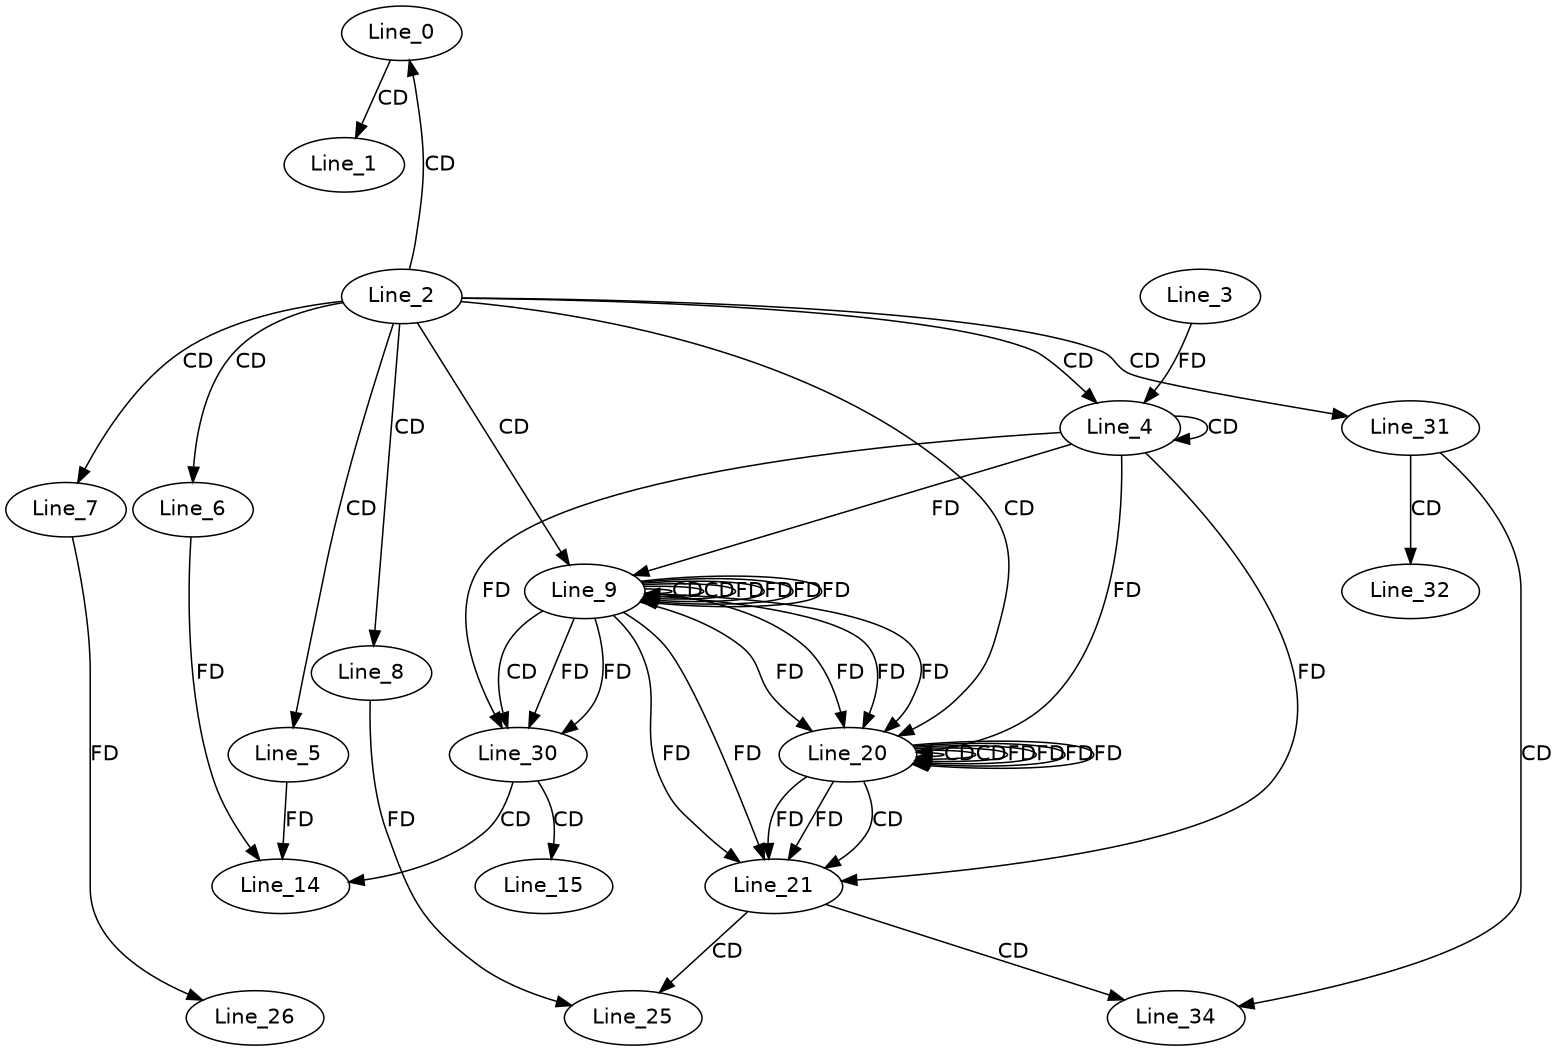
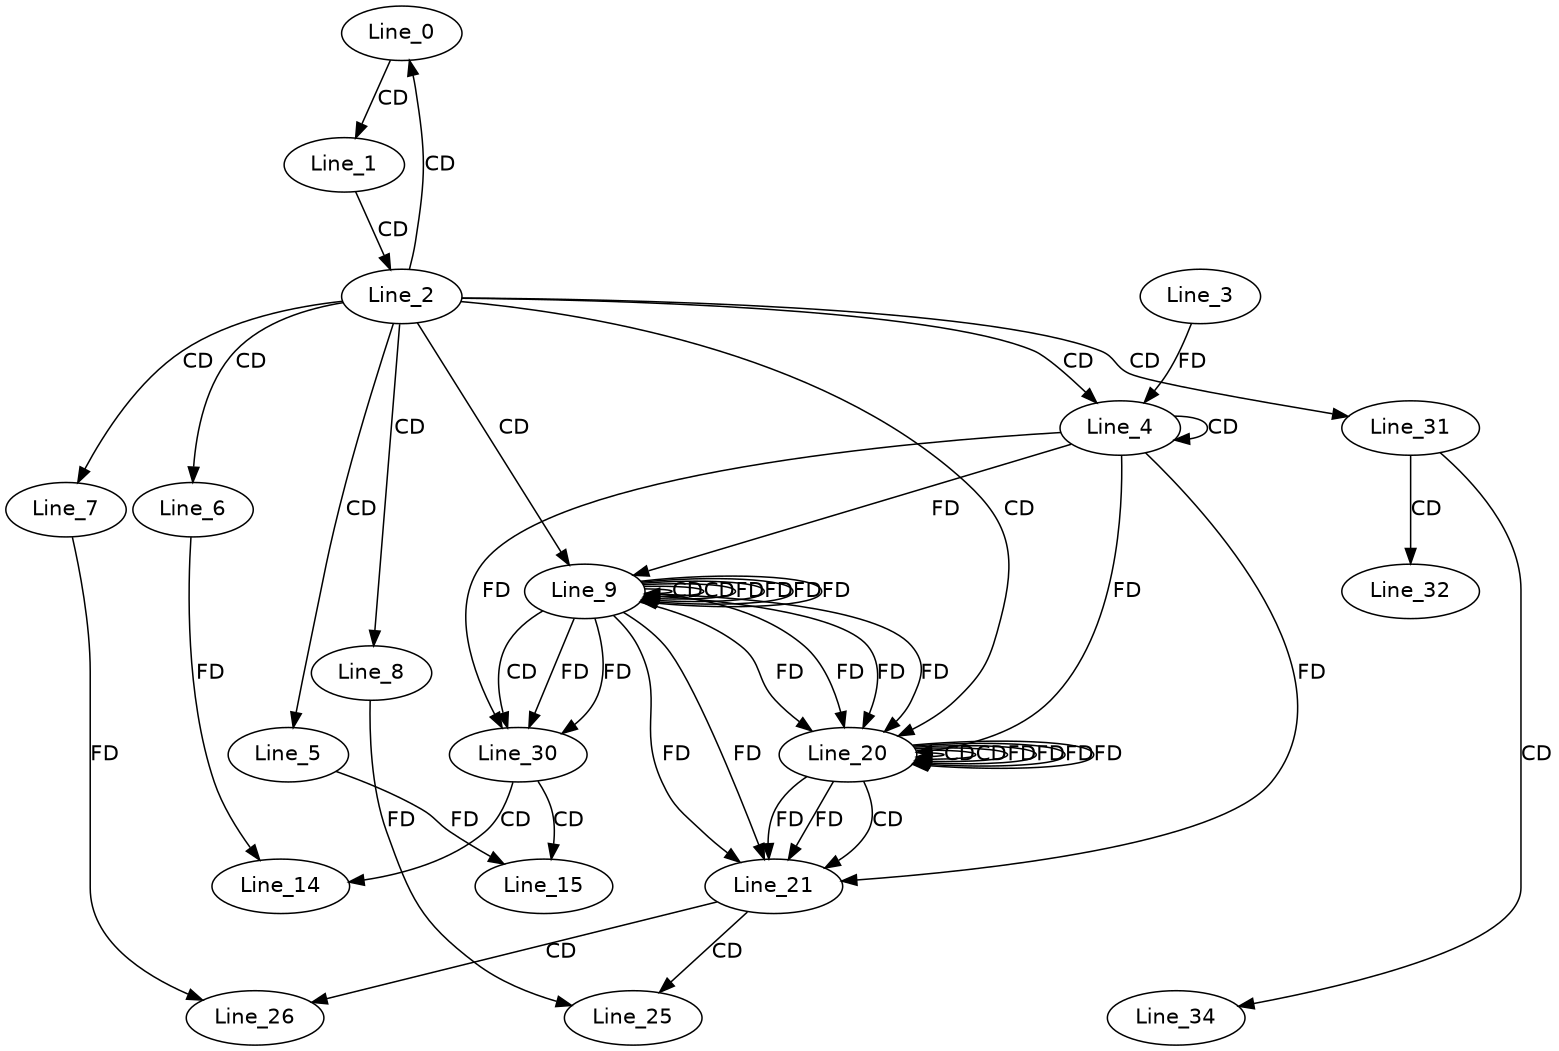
none -> (370, 224)
(285, 813) -> (417, 807)
(967, 950) -> (522, 950)
